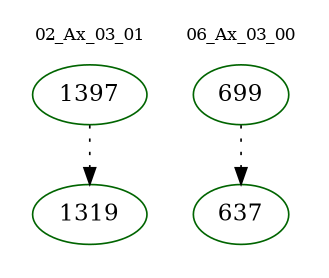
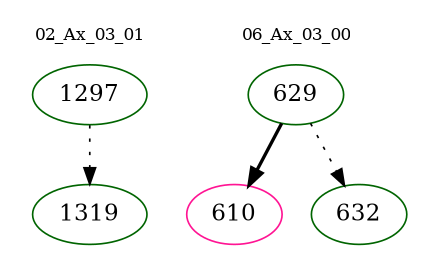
(90, 95) -> (90, 95)
(241, 95) -> (296, 95)
none -> (234, 214)
(241, 214) -> (359, 214)
